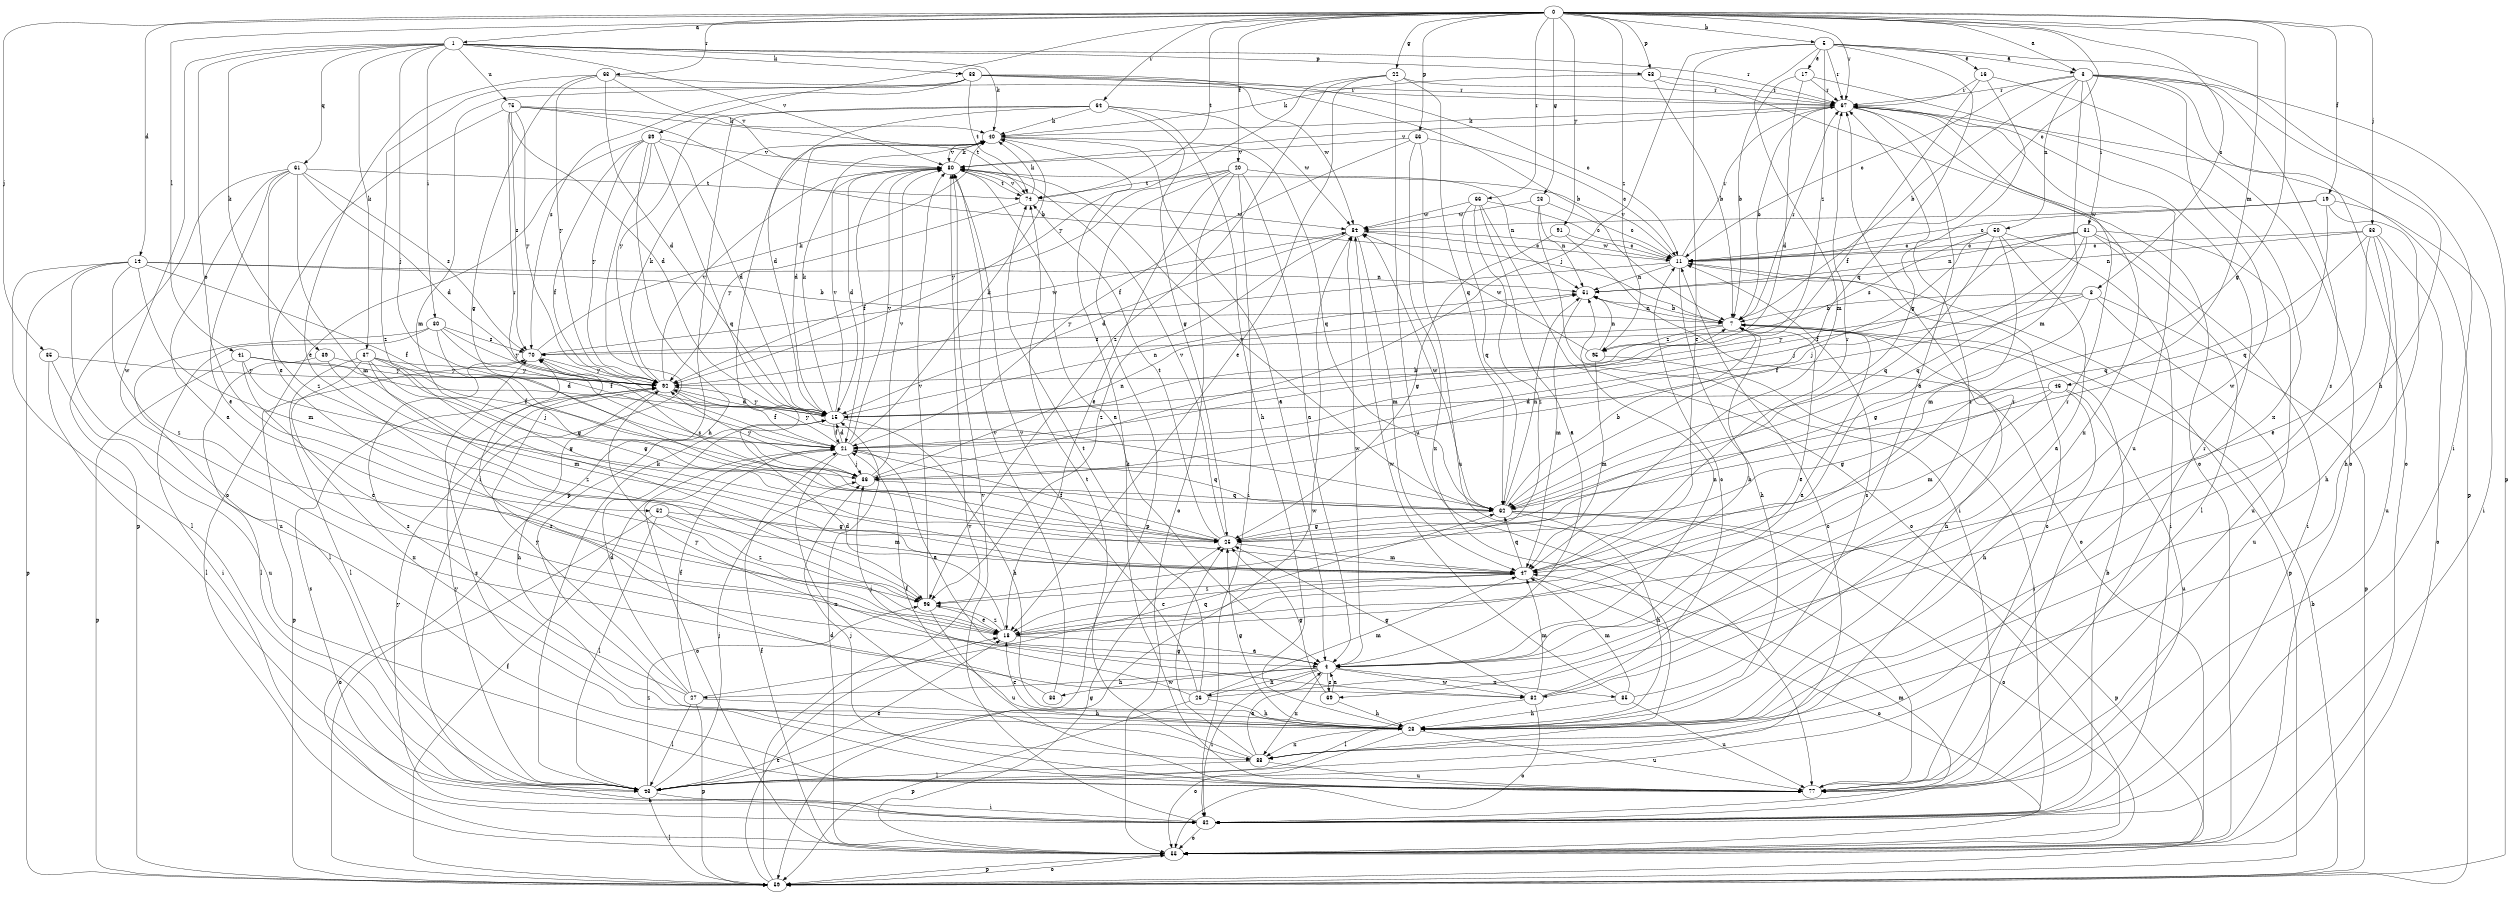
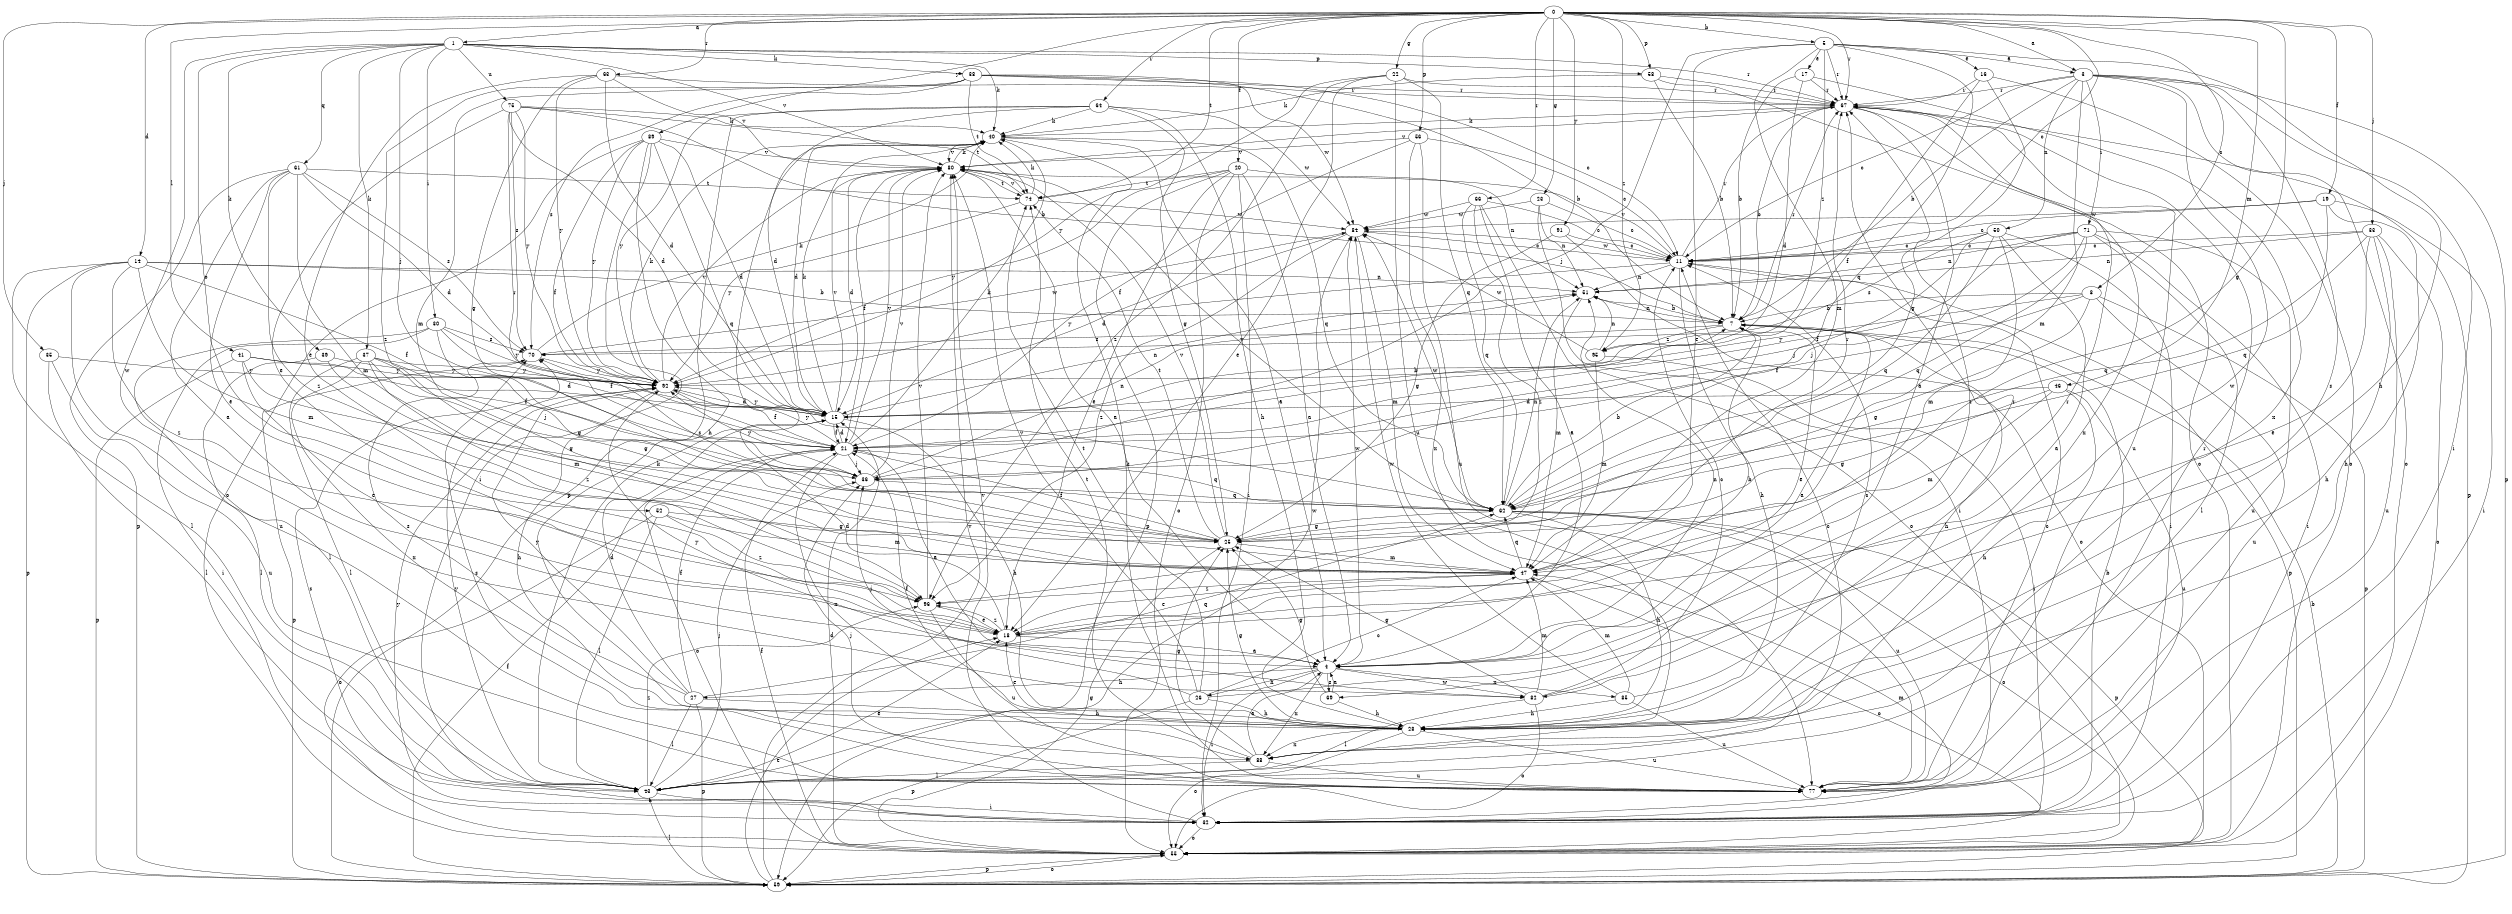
(2087, 231) -> (2087, 231)
none -> (1828, 583)
(1379, 636) -> (1379, 636)
(1052, 698) -> none
